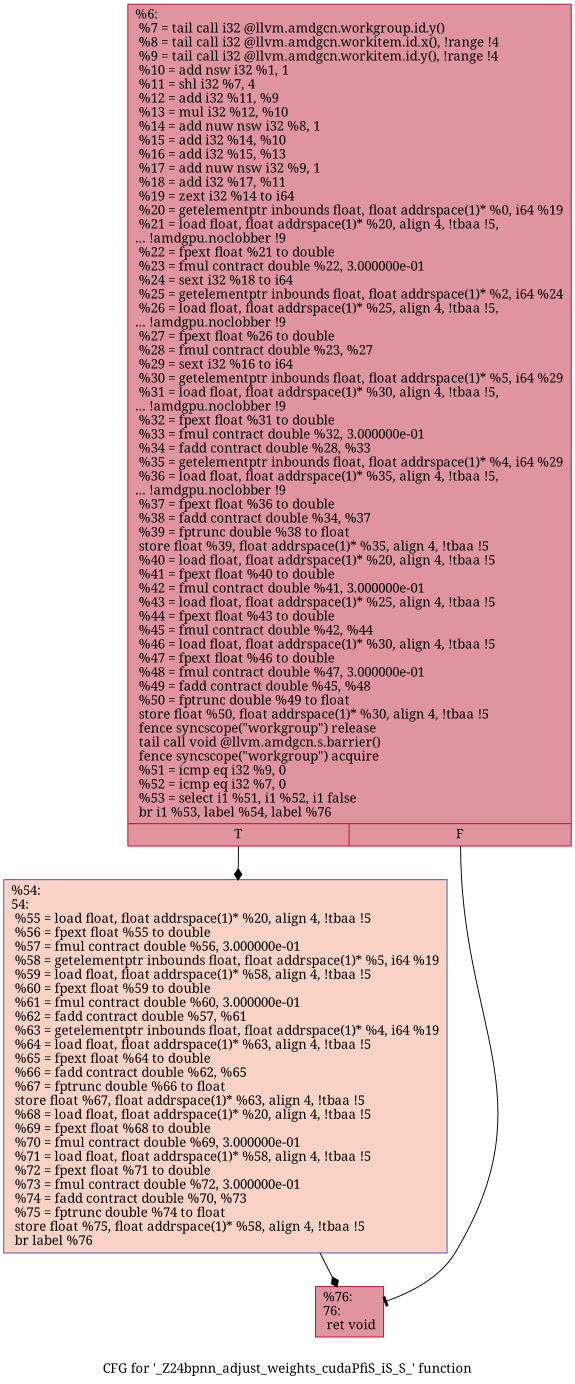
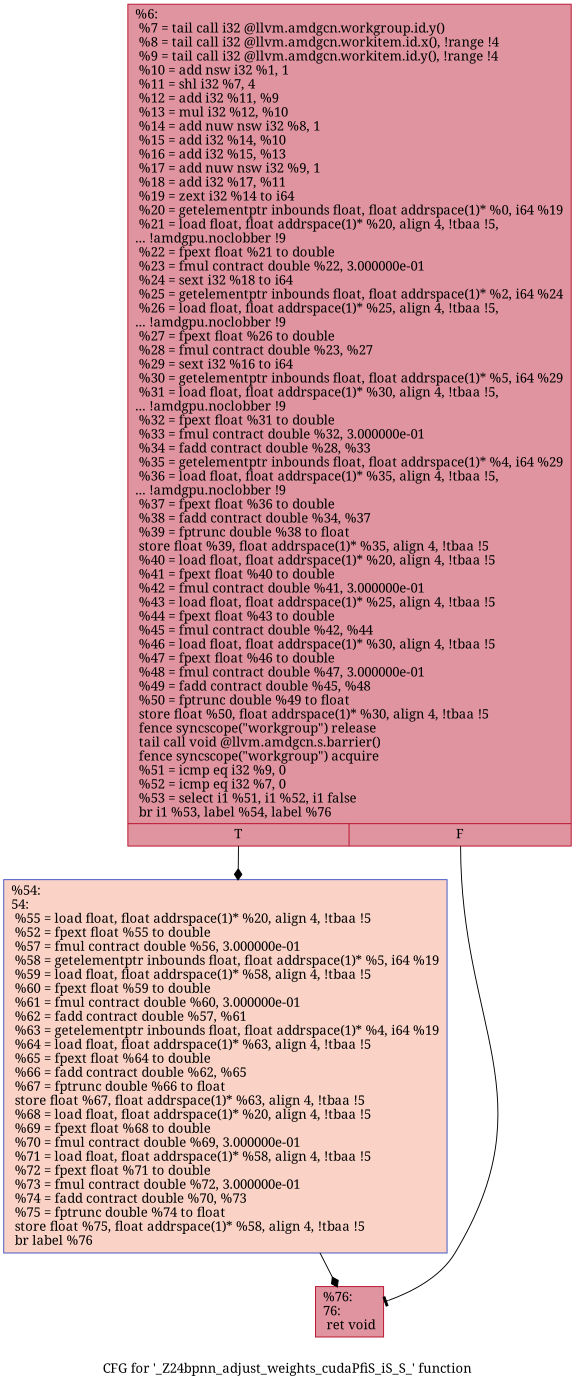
(111, 933) -> (111, 933)
